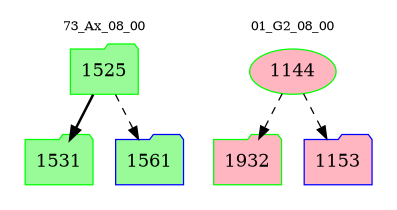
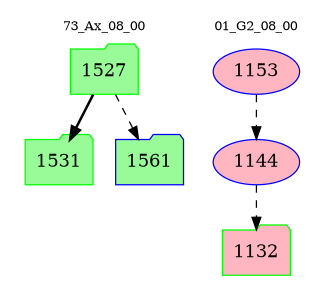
(104, 72) -> (104, 72)
(293, 72) -> (256, 162)
(312, 111) -> (256, 111)
(248, 162) -> (256, 253)
(338, 162) -> (256, 72)
